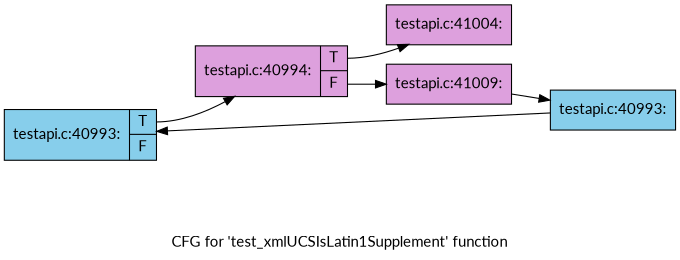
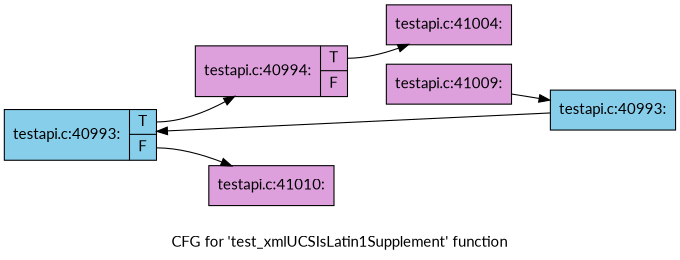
(361, 84) -> none
none -> (271, 186)
